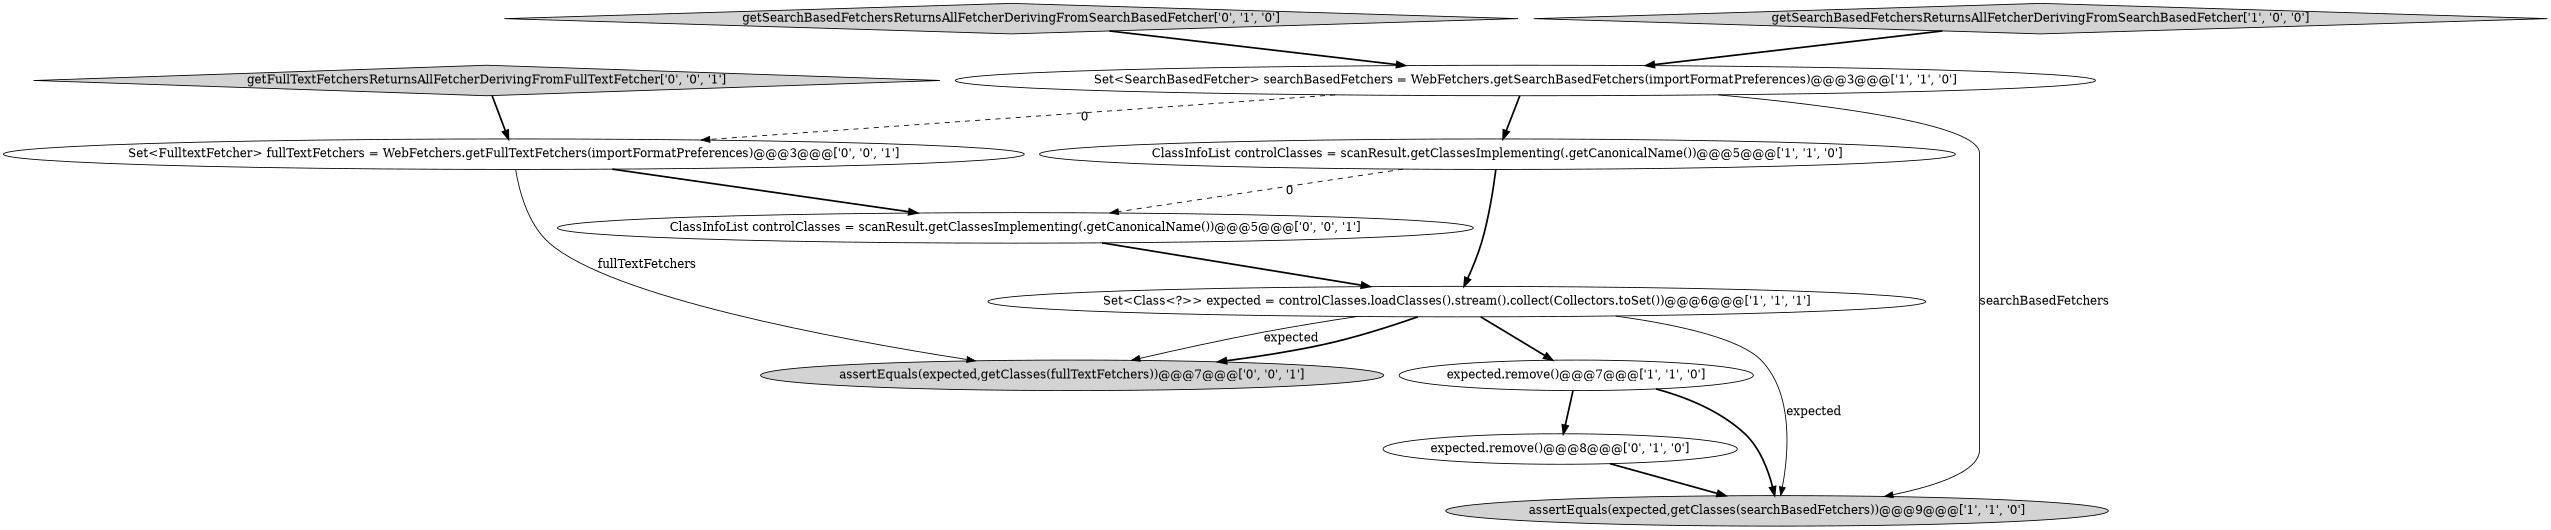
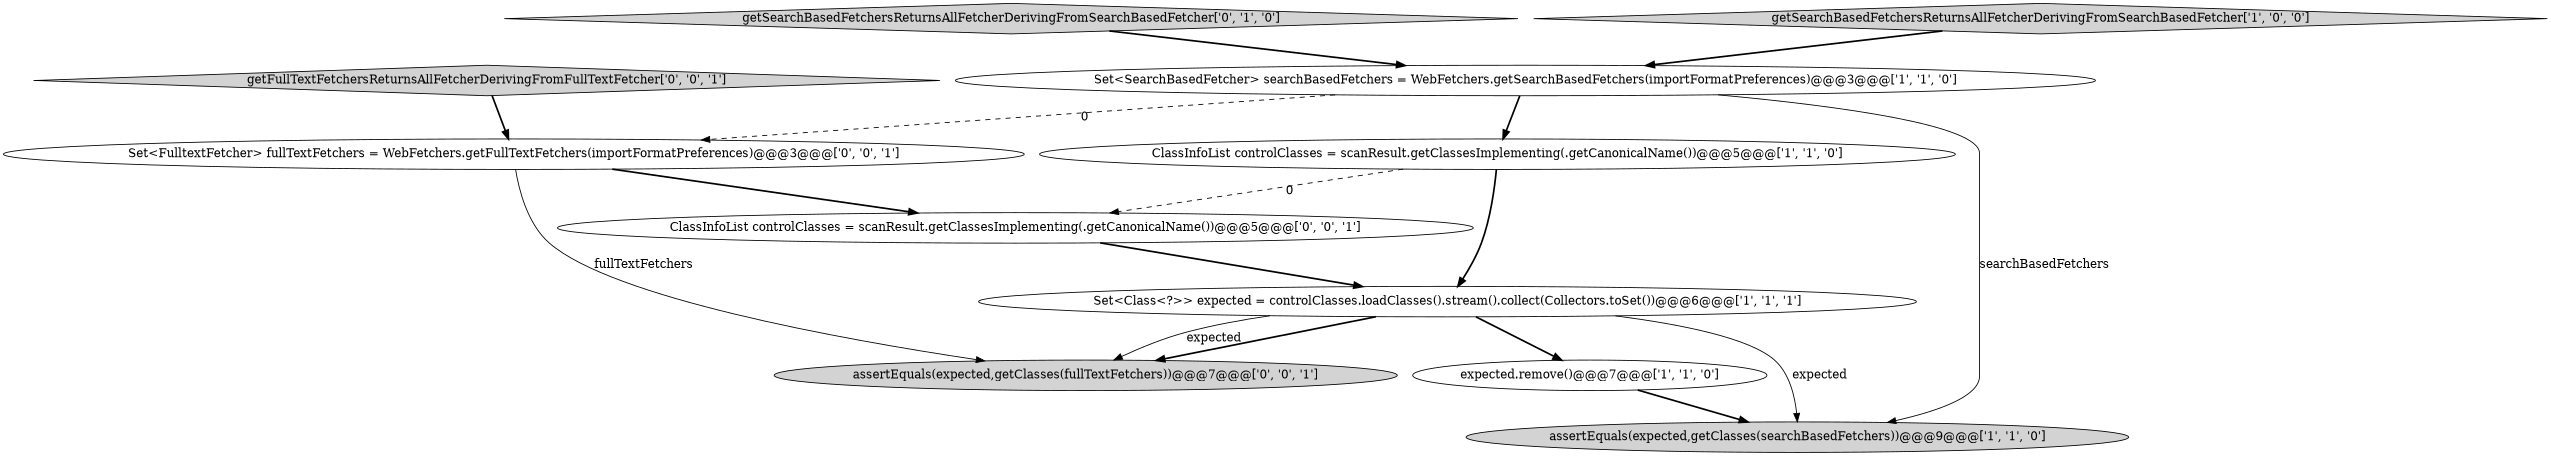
(1560, 449) -> none
